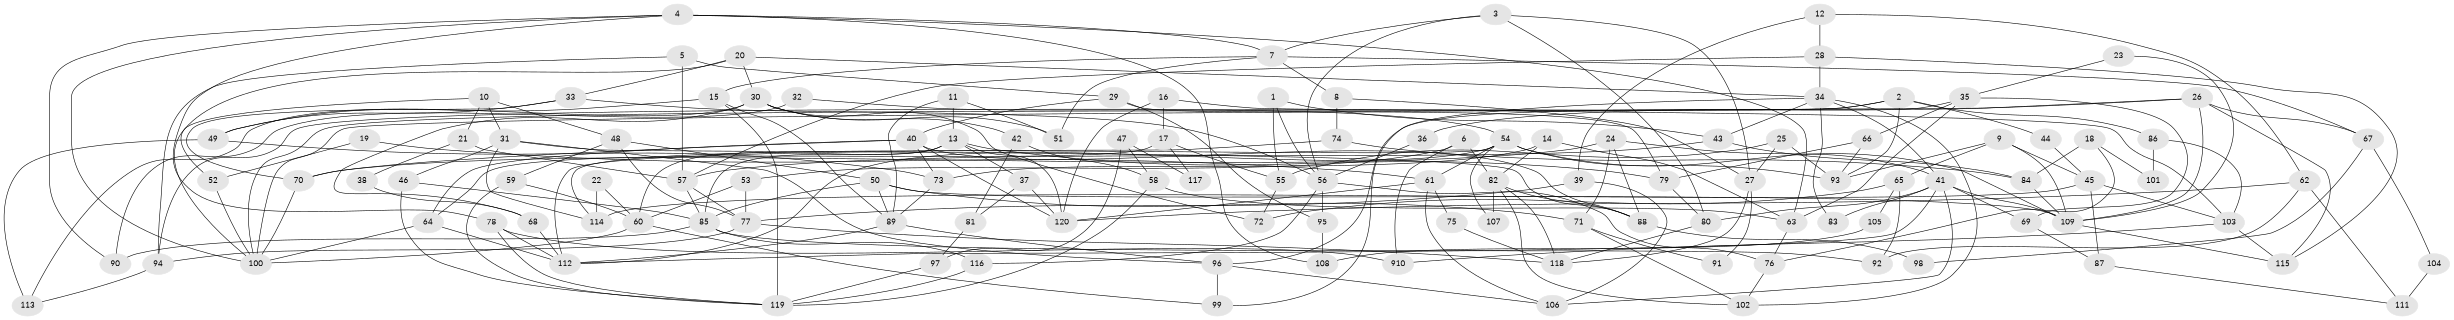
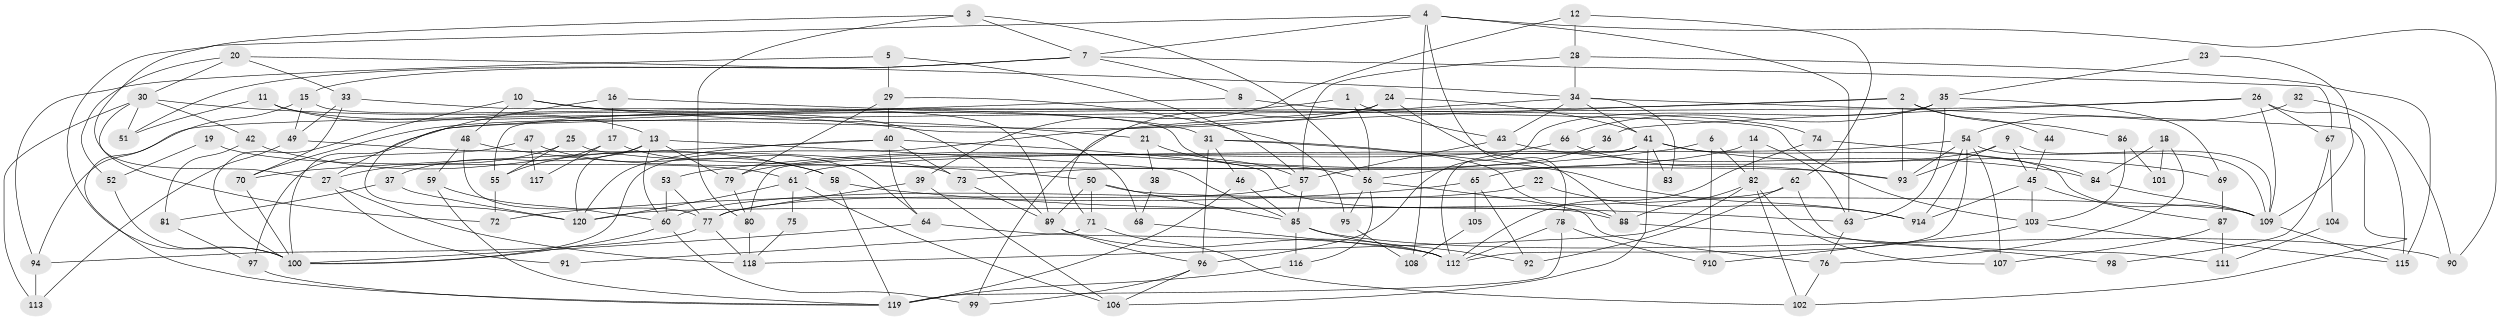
(597, 222) -> (1919, 222)
none -> (2113, 248)
